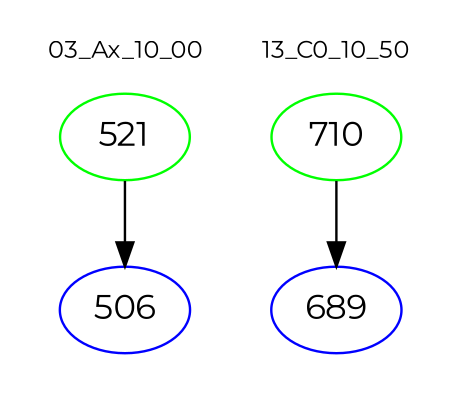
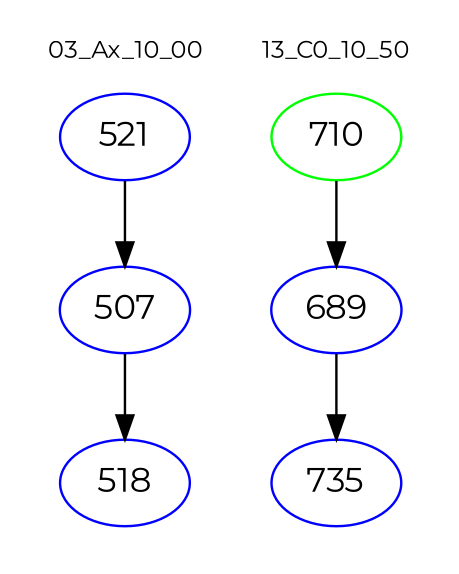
(125, 137) -> (125, 137)
(125, 310) -> (125, 310)
none -> (125, 483)
none -> (336, 483)
